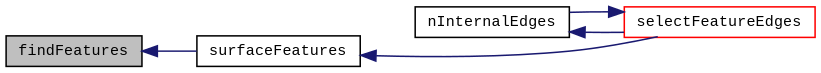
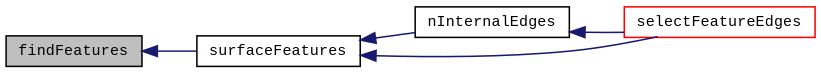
(589, 12) -> (395, 35)
